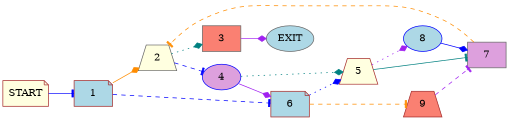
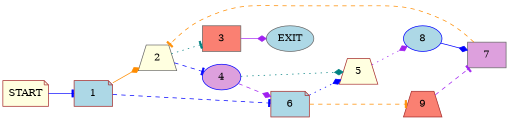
(185, 50) -> (185, 50)
(419, 64) -> none
(251, 88) -> (251, 88)
